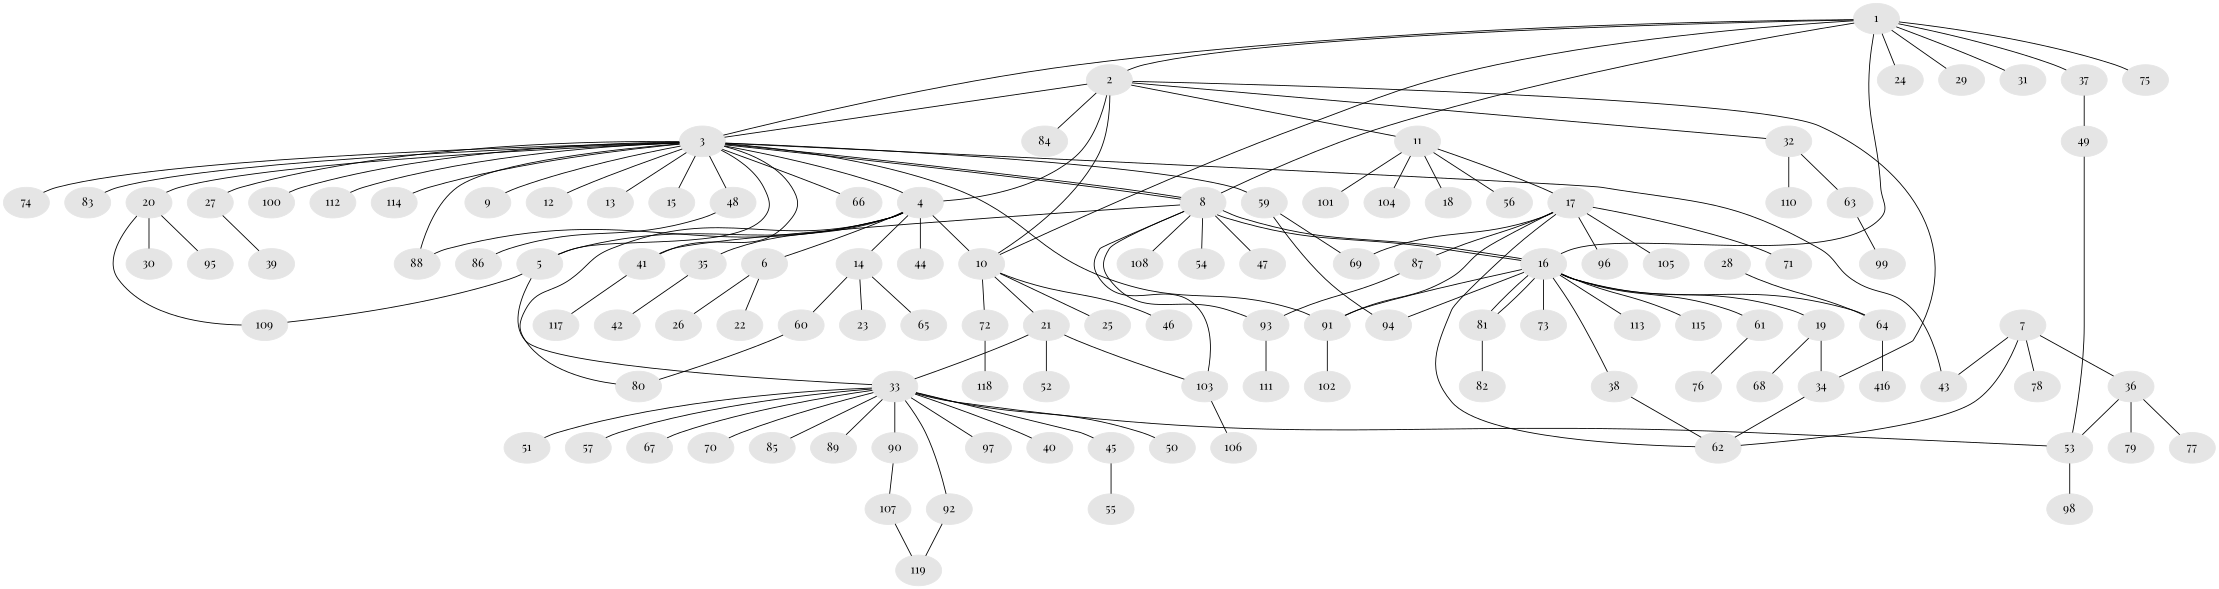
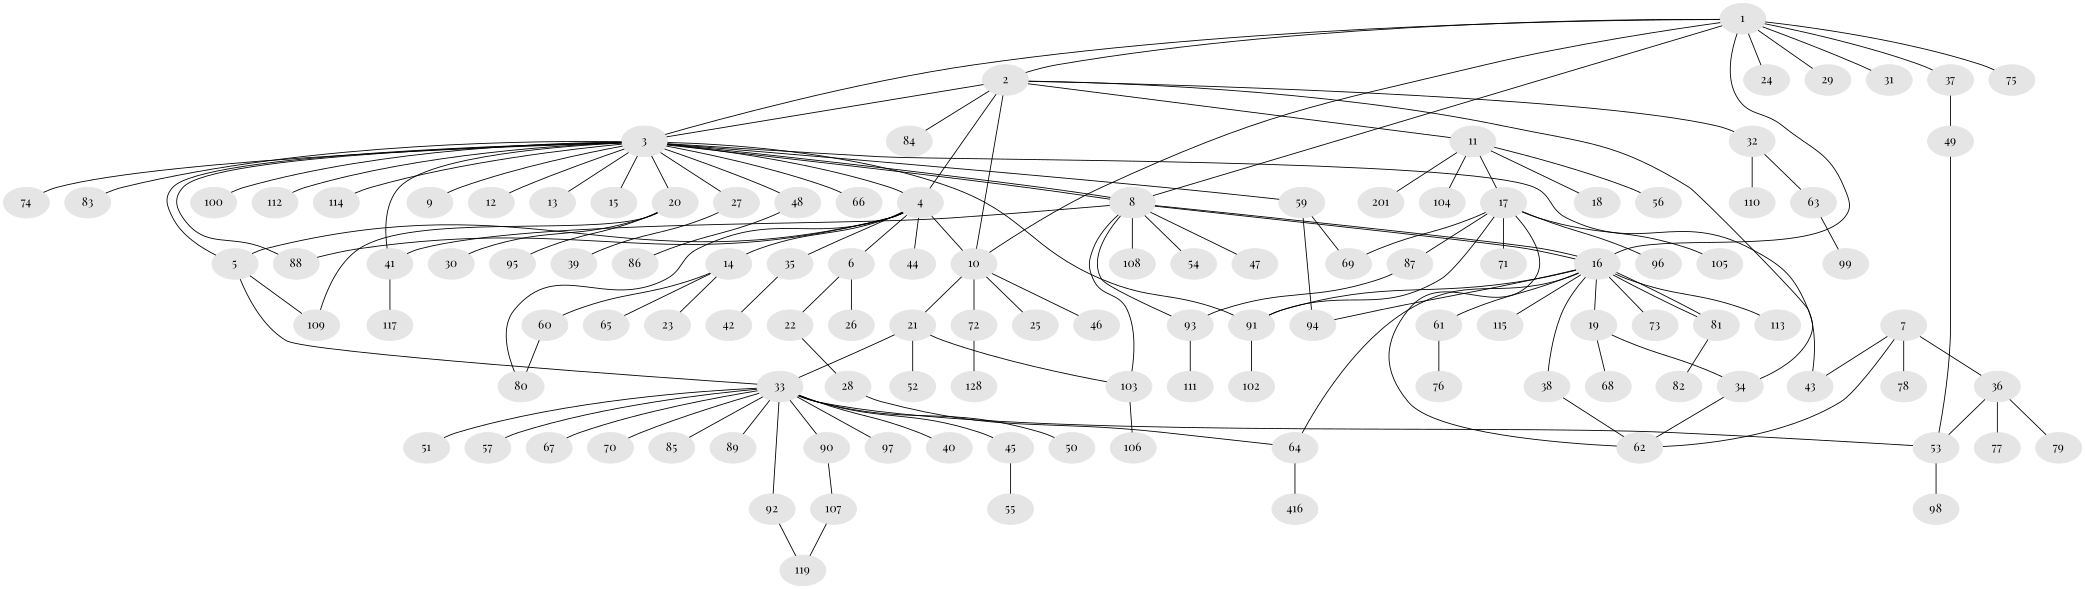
(1326, 203) -> (1381, 203)
none -> (819, 356)
(985, 387) -> (974, 387)
